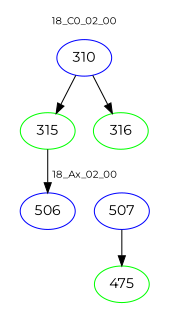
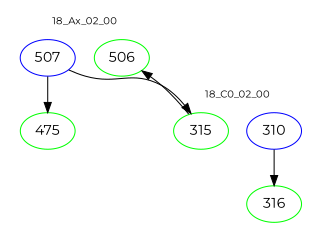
(68, 90) -> (130, 78)
(48, 211) -> (122, 58)
